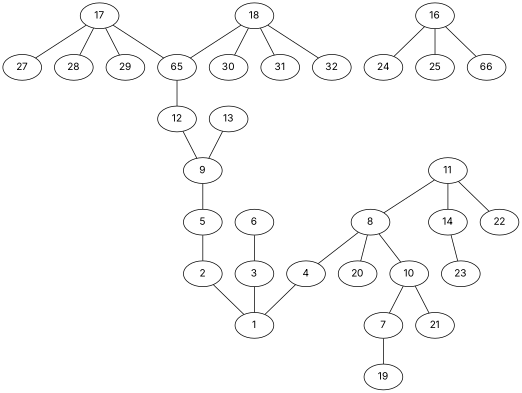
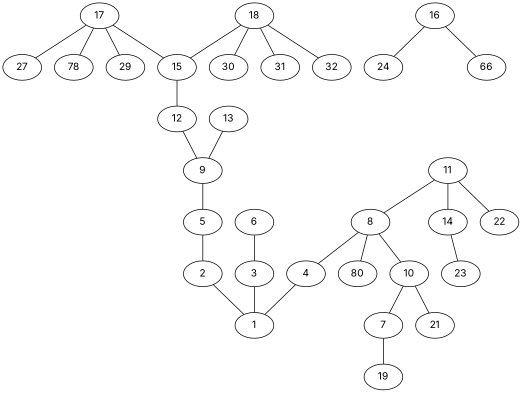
(74, 67) -> (74, 67)
(177, 67) -> (177, 67)
(435, 67) -> none
(358, 274) -> (358, 274)
